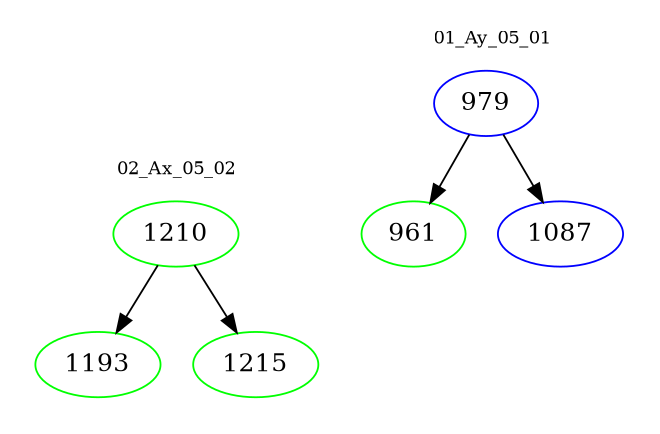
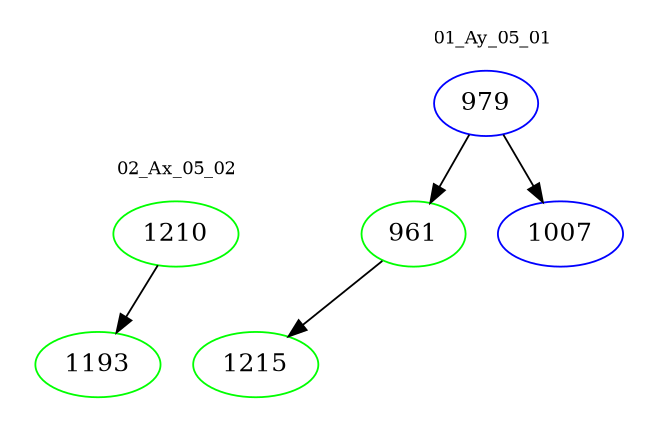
(560, 234) -> (560, 234)
(211, 291) -> (343, 293)
